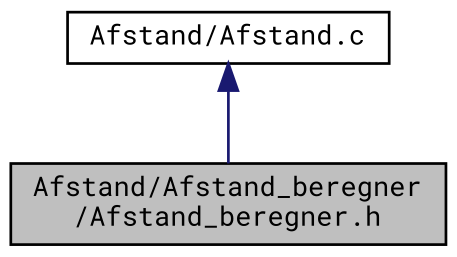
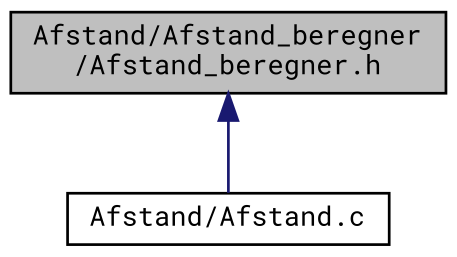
(228, 127) -> (228, 157)
